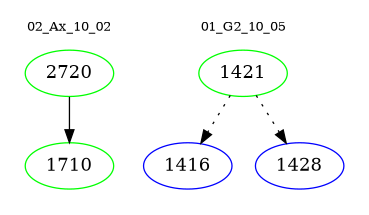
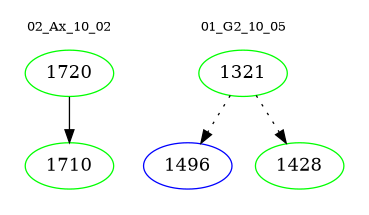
(69, 73) -> (69, 73)
(243, 73) -> (243, 73)
(188, 166) -> (188, 166)
(300, 166) -> (300, 166)
